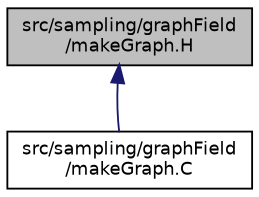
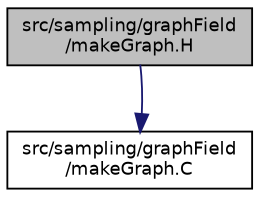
(117, 108) -> (142, 89)
